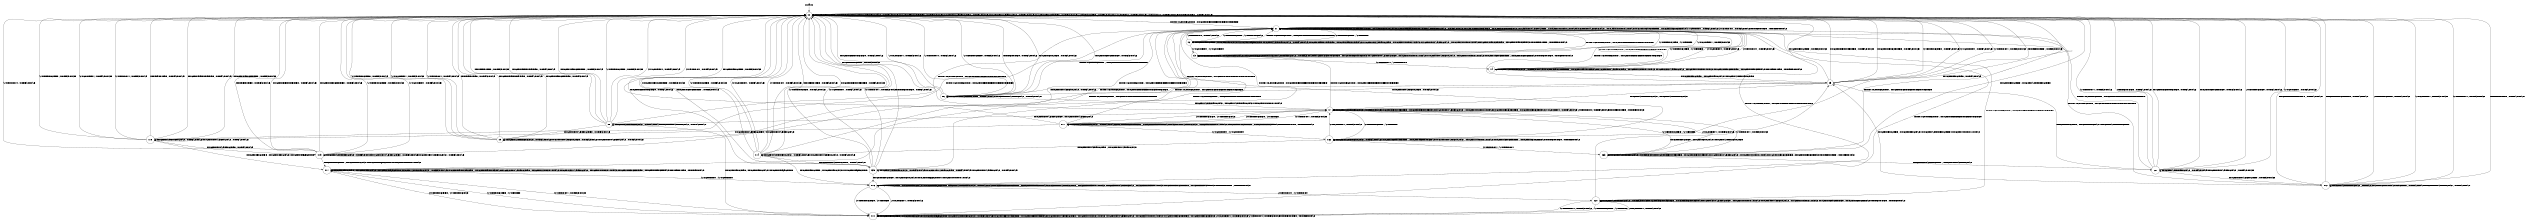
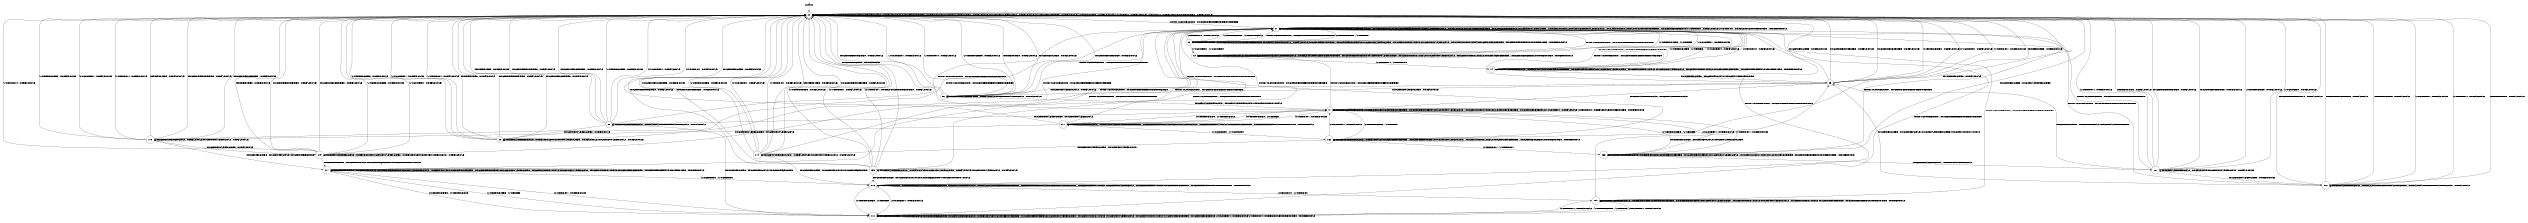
(870, 107) -> (913, 105)
(812, 163) -> none
(1596, 201) -> (1596, 201)
